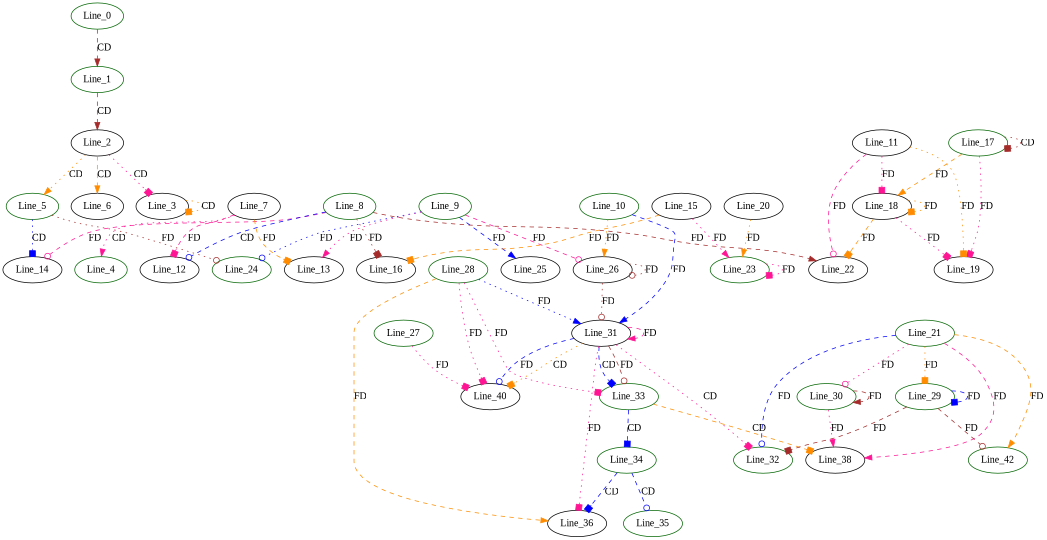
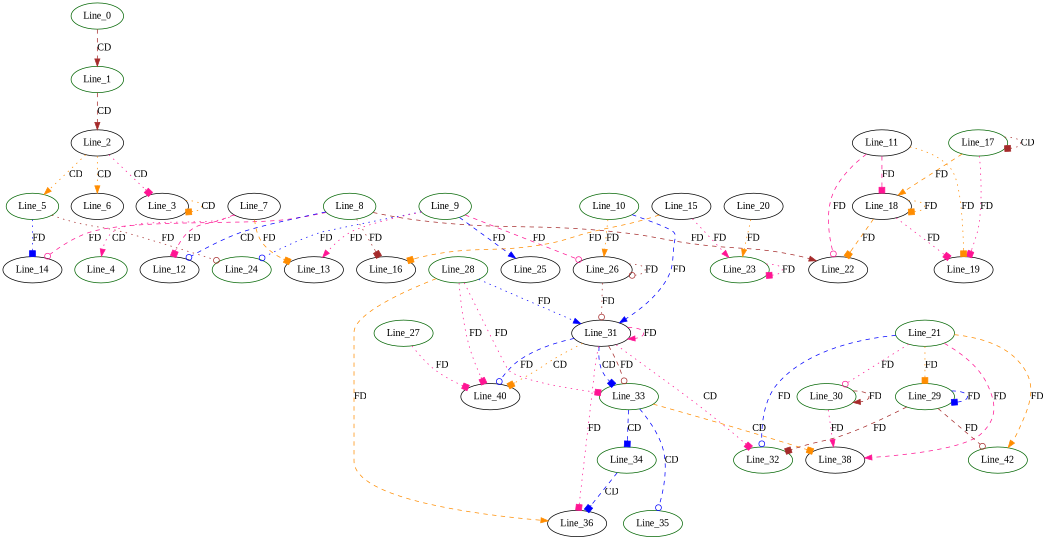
(97, 171) -> (97, 171)
(882, 171) -> (882, 171)
(39, 238) -> (39, 238)
(639, 489) -> (664, 454)
